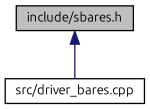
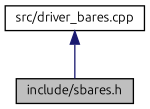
(75, 61) -> (75, 61)
